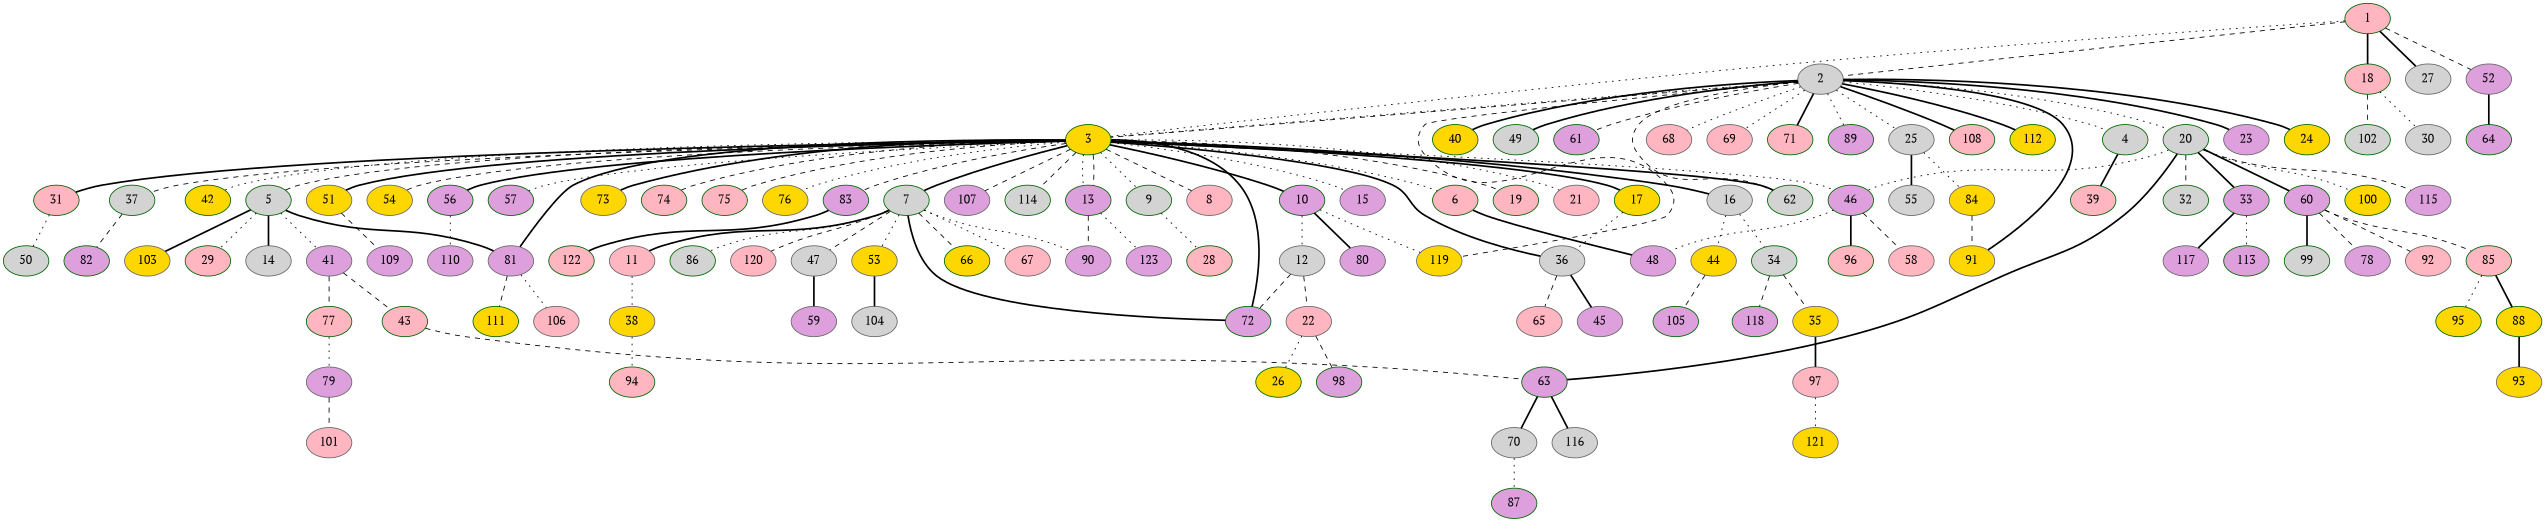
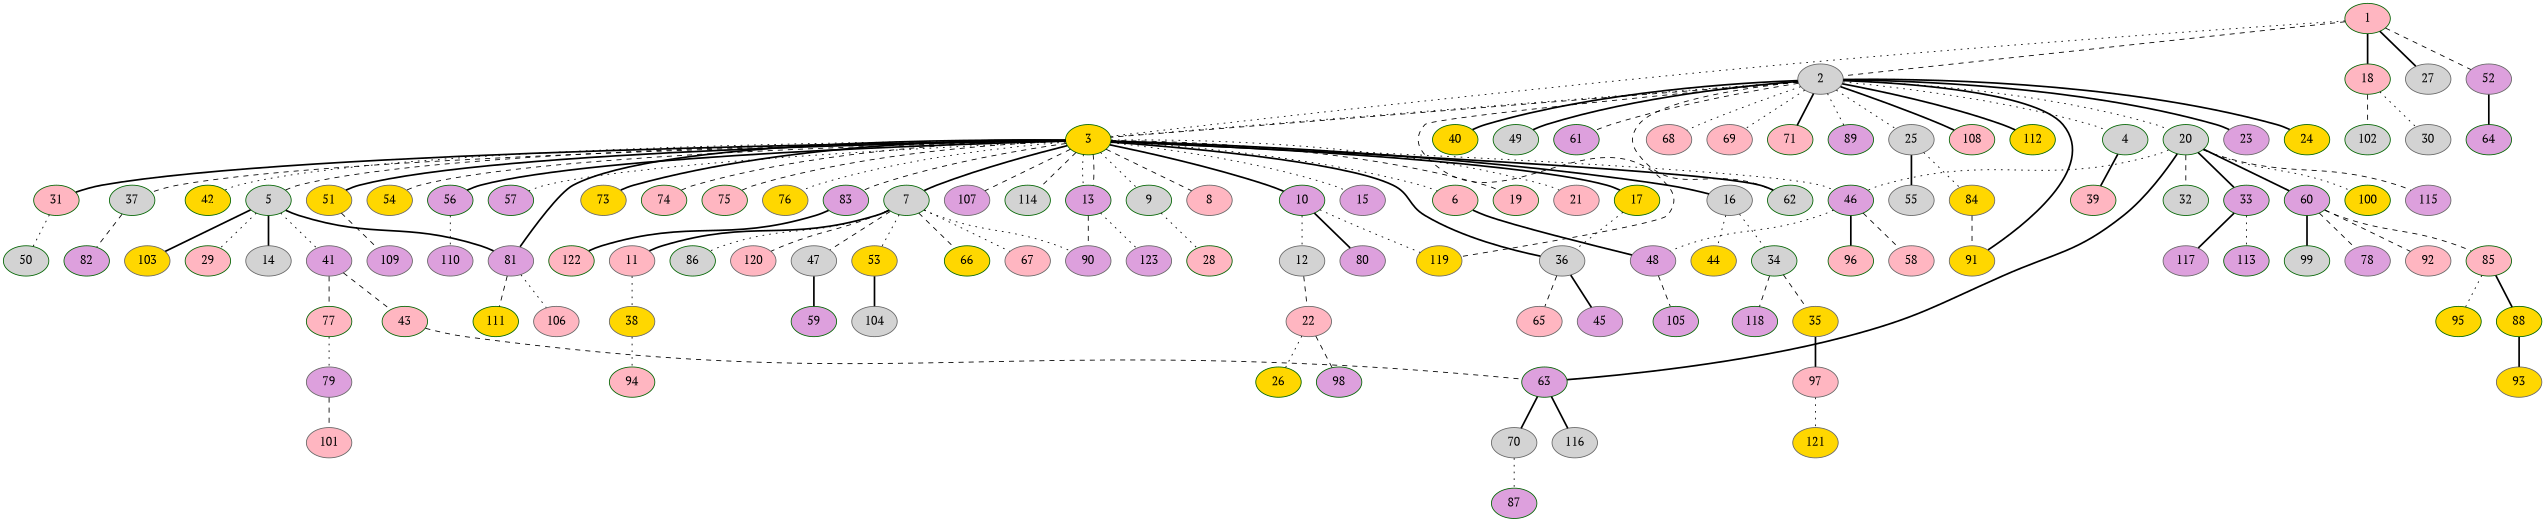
(1695, 291) -> (1664, 291)
(814, 322) -> (814, 322)
(1248, 322) -> none
